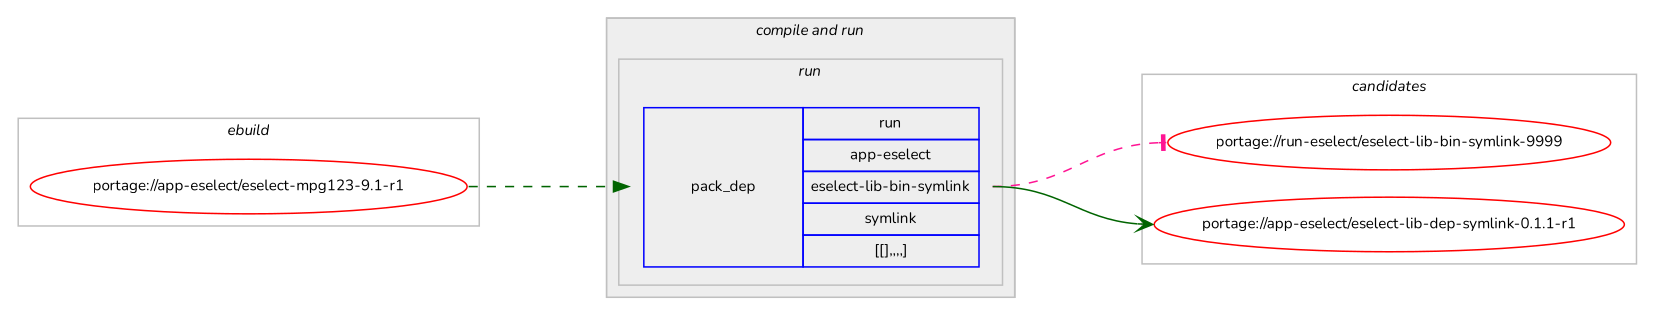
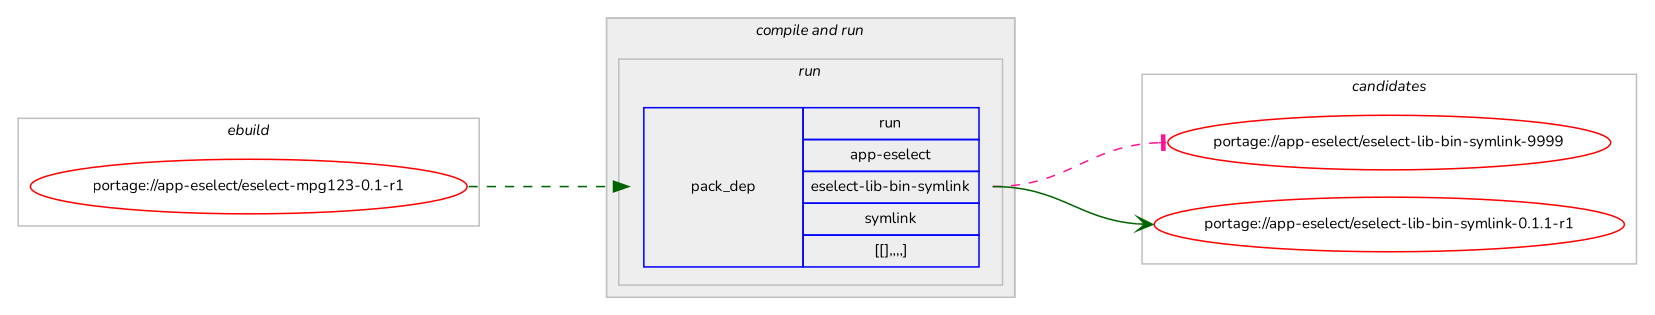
(1389, 143) -> (1389, 143)
(249, 187) -> (249, 187)
(1389, 224) -> (1389, 224)
